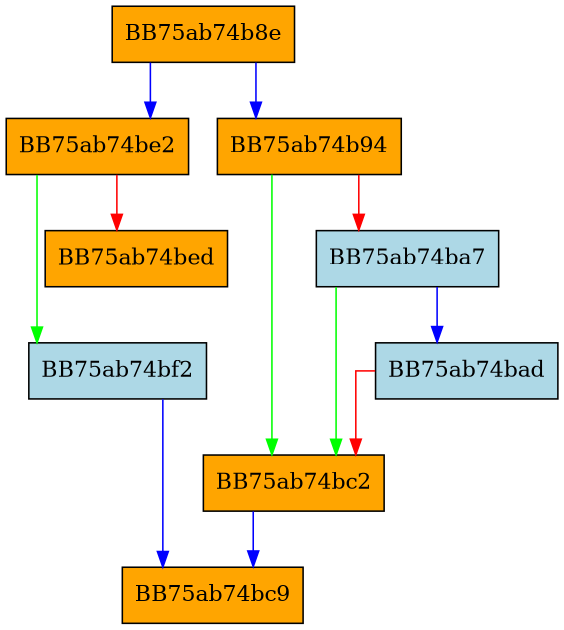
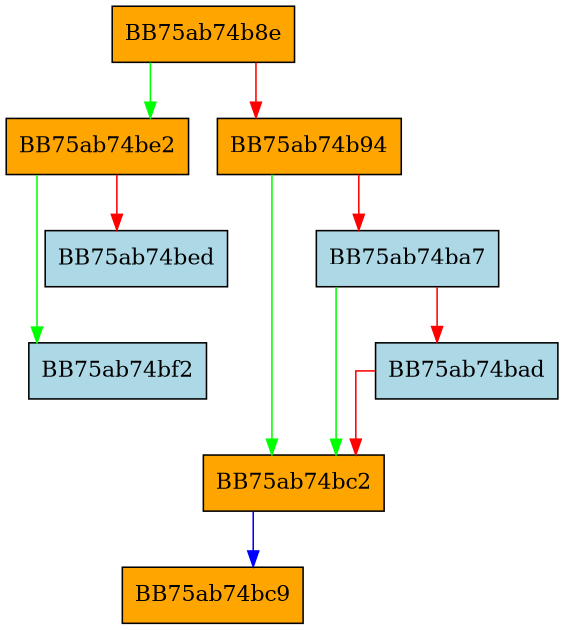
(150, 82) -> (150, 82)
(256, 82) -> (256, 82)
(136, 259) -> (136, 259)
(437, 307) -> (437, 307)
(163, 475) -> none
